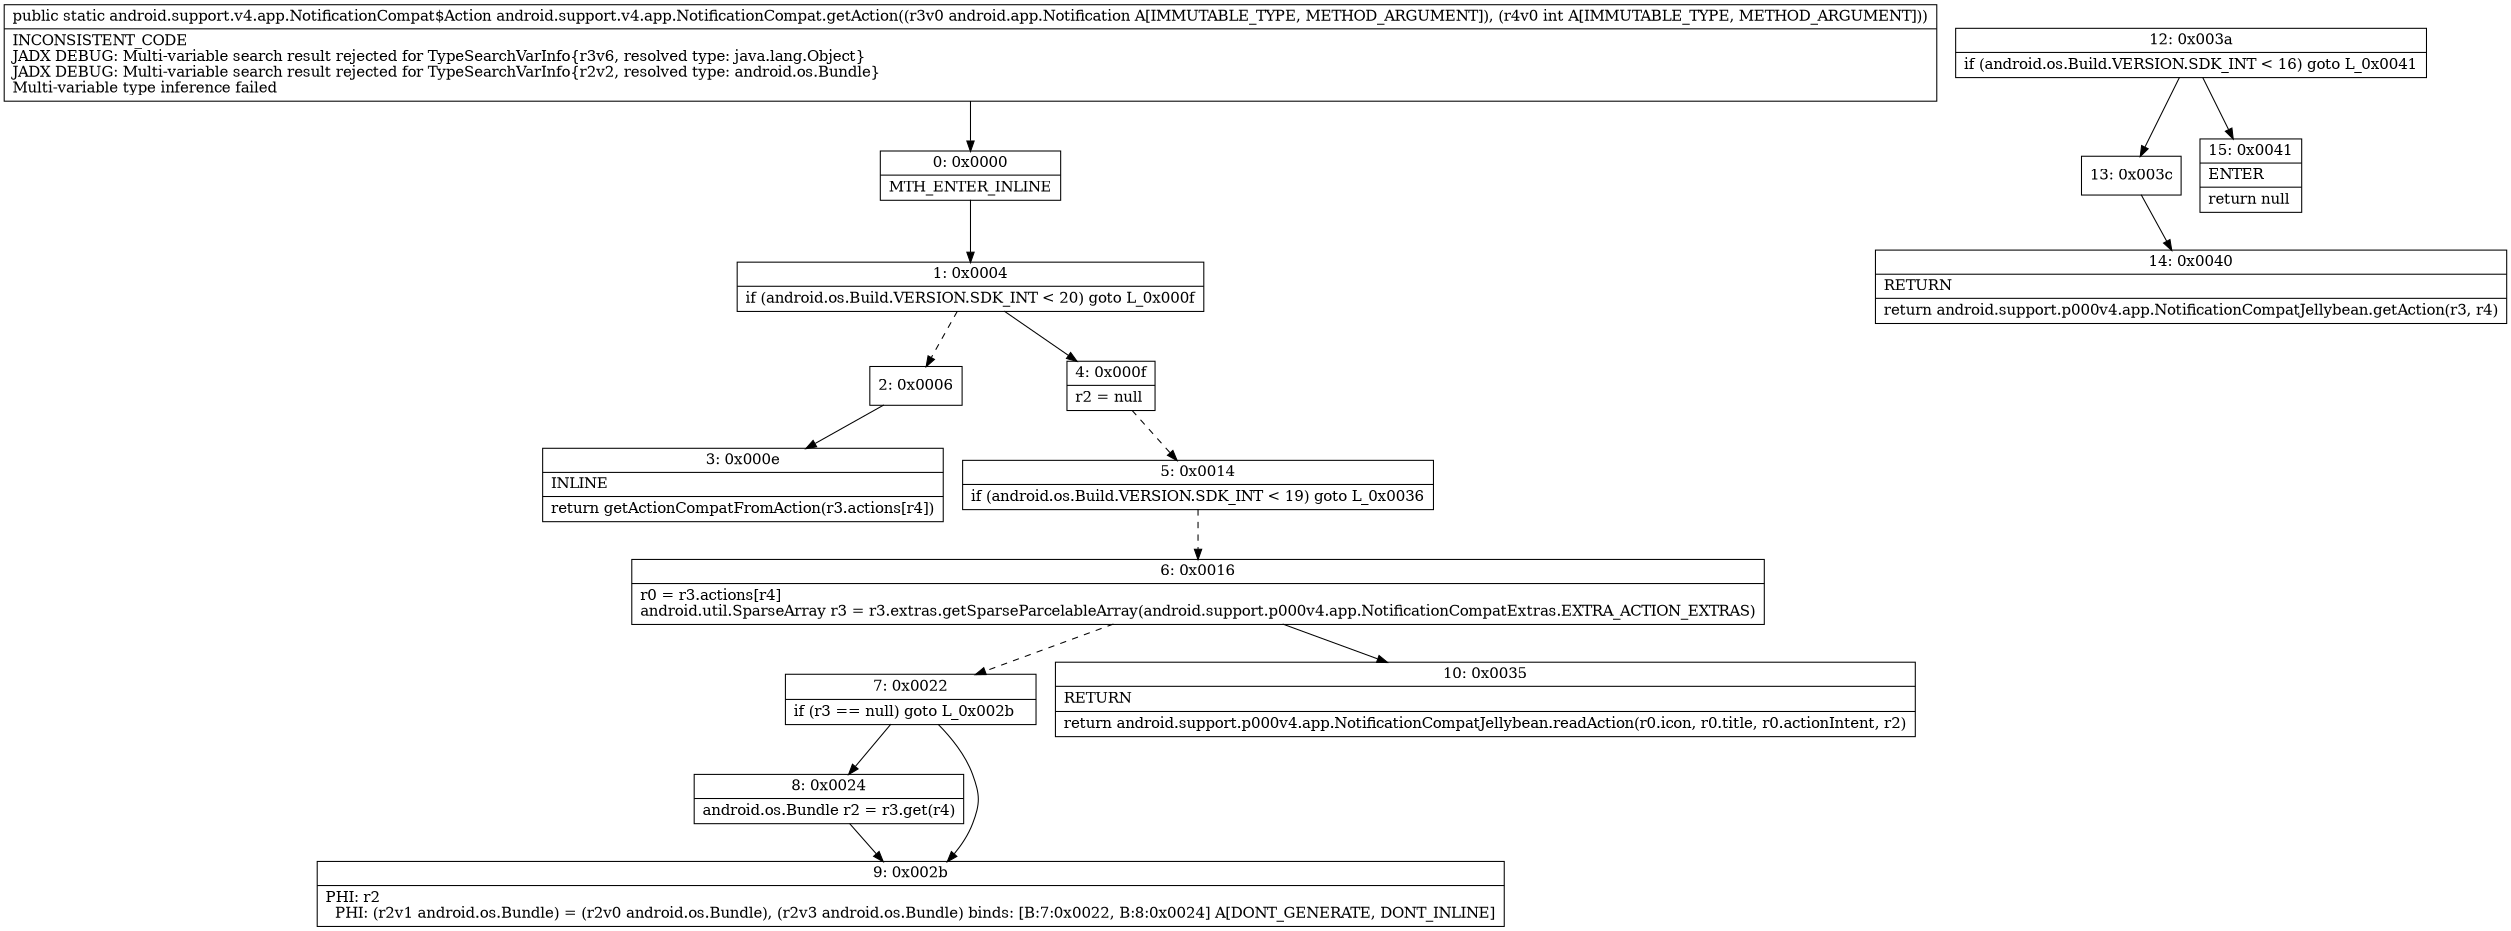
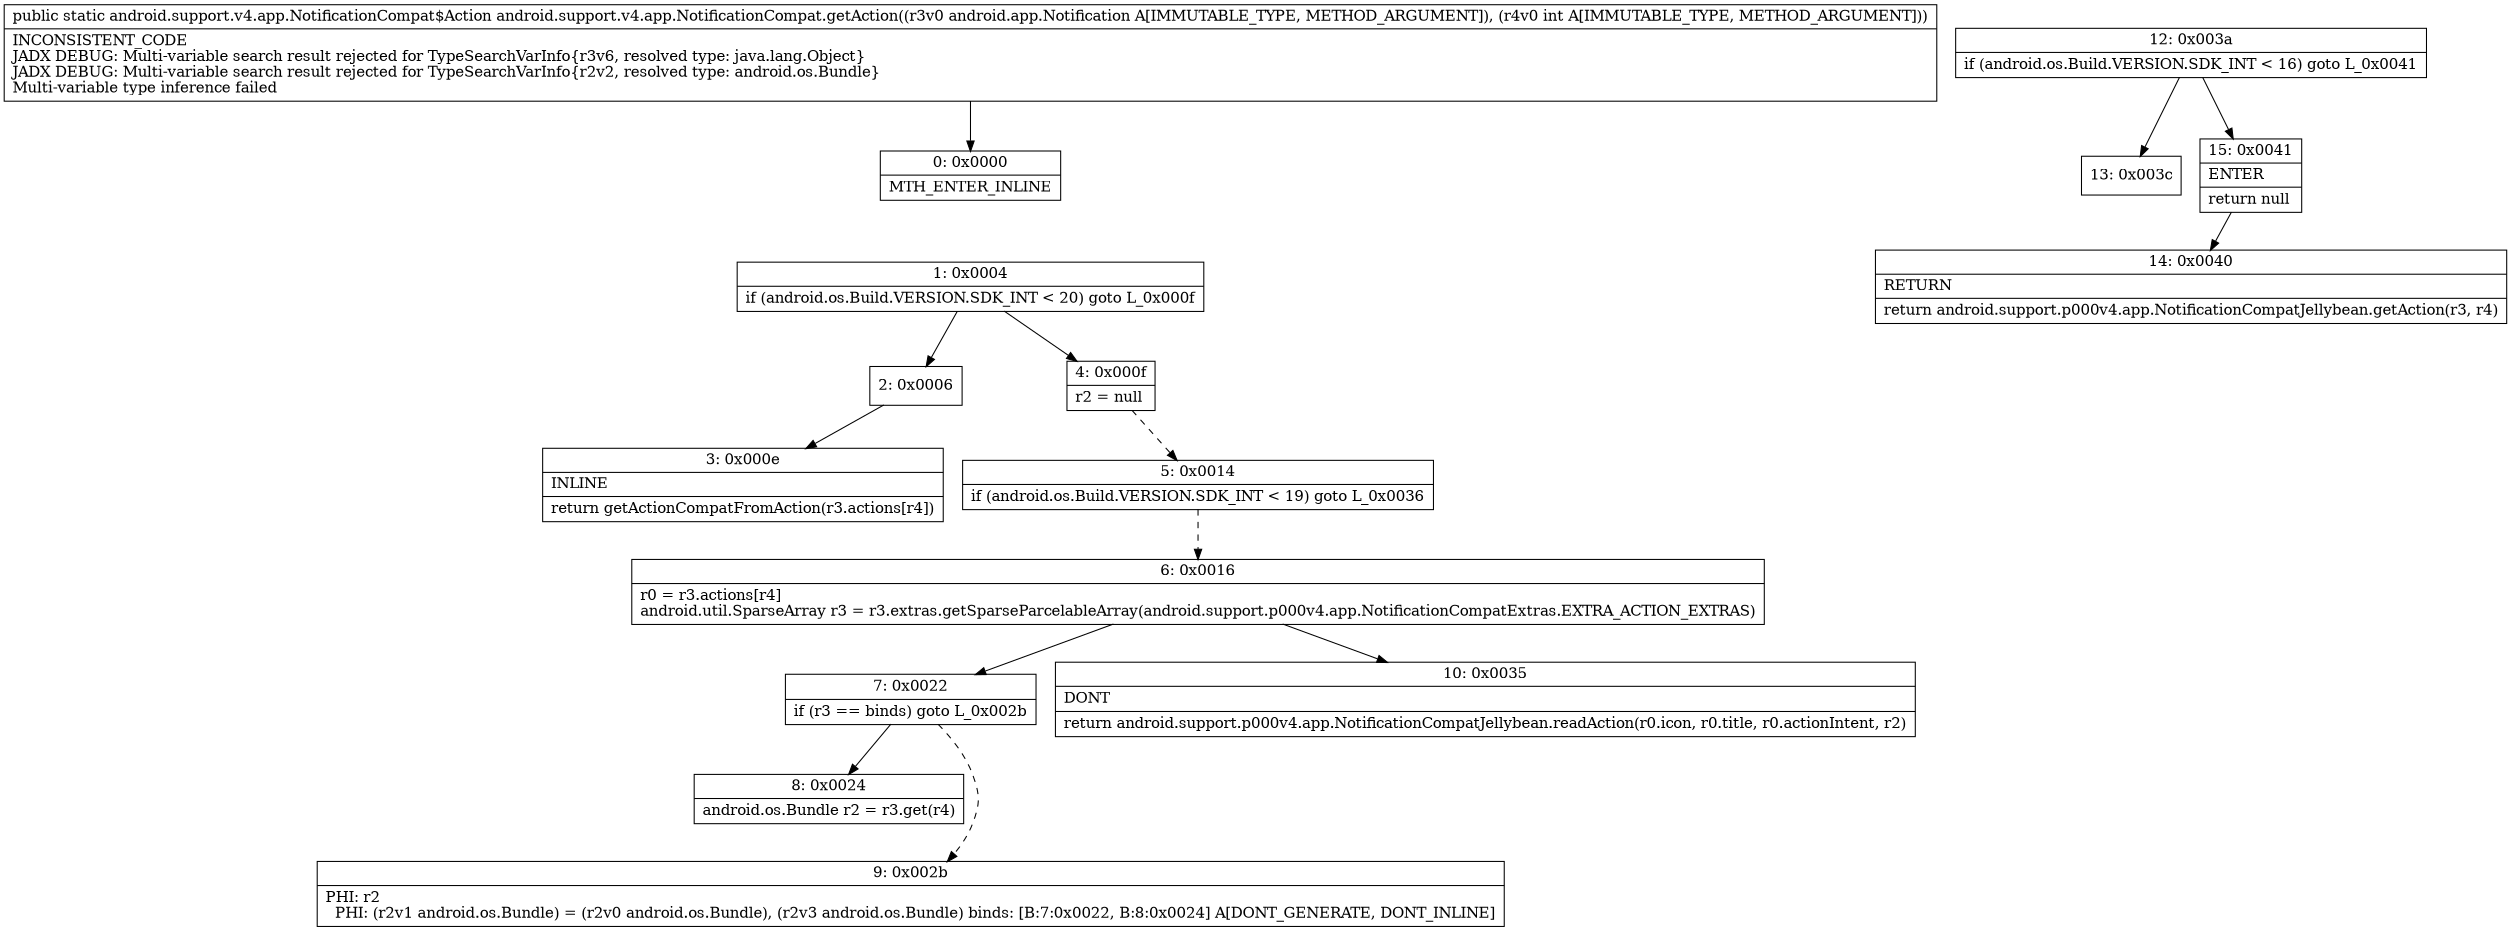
(2154, 218) -> (2224, 227)
(970, 226) -> none
(944, 334) -> (944, 334)
(1049, 648) -> (1049, 648)
(1098, 698) -> (1087, 698)
(904, 711) -> (911, 711)
(976, 786) -> (976, 786)
(863, 839) -> none
